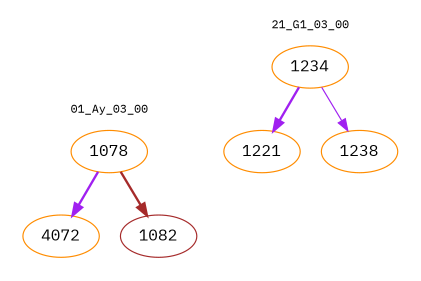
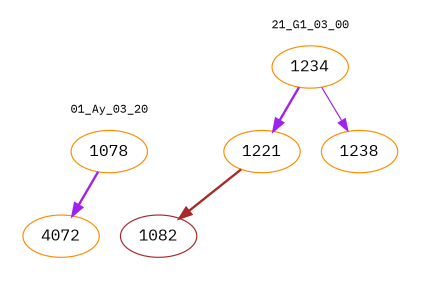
(110, 110) -> (110, 110)
(131, 189) -> (215, 190)
